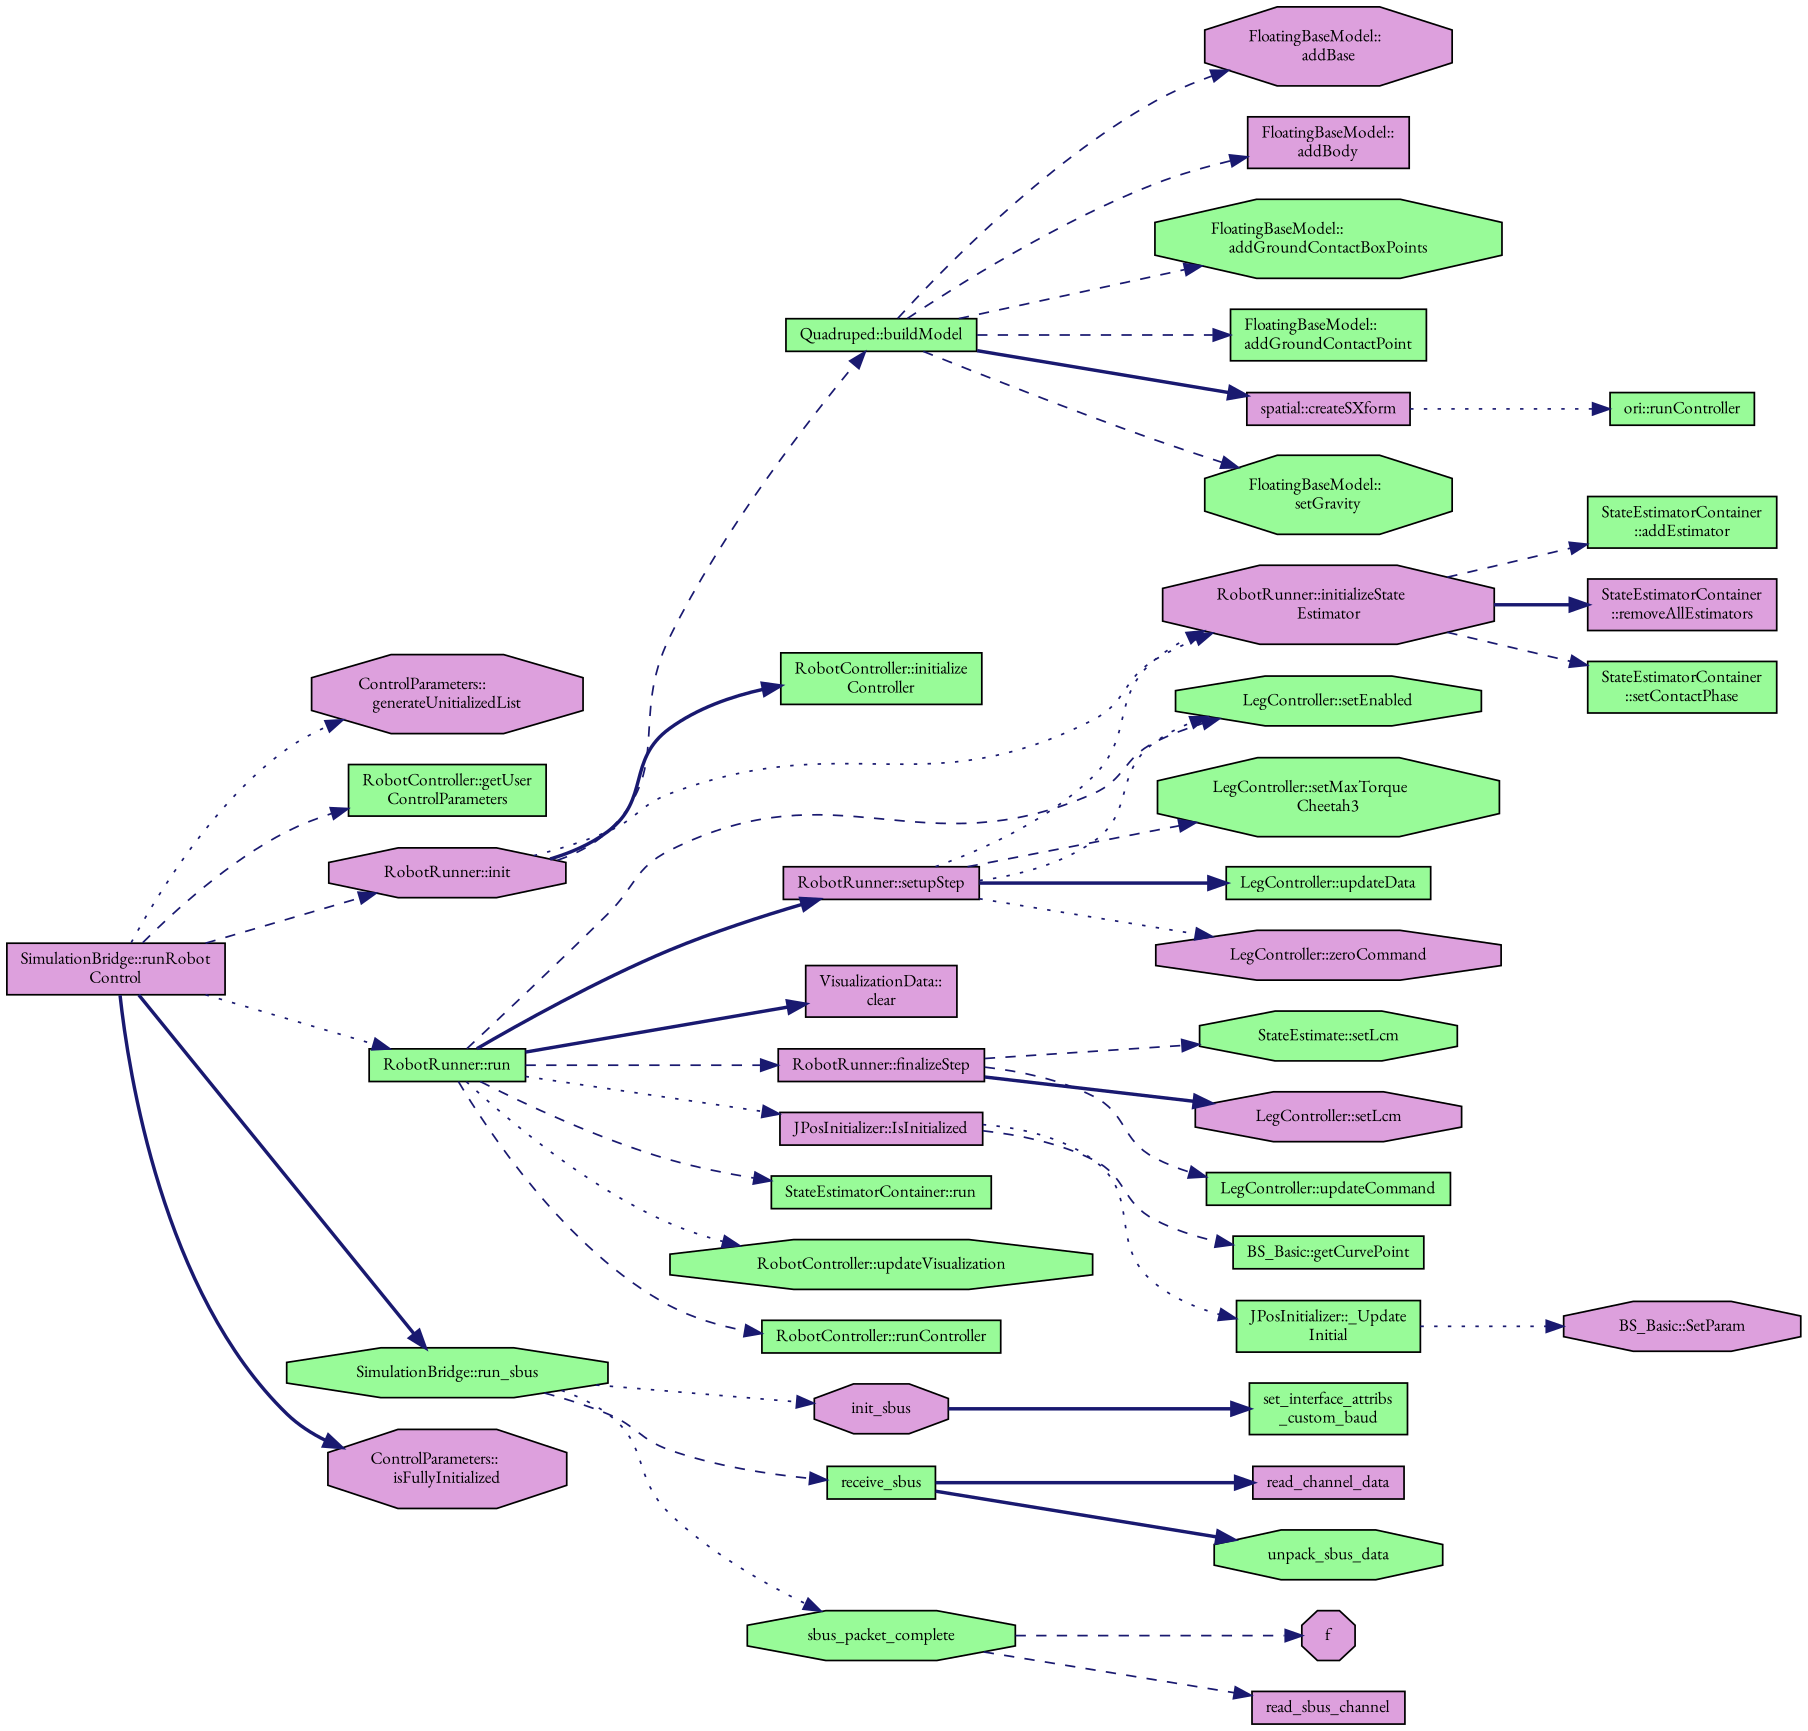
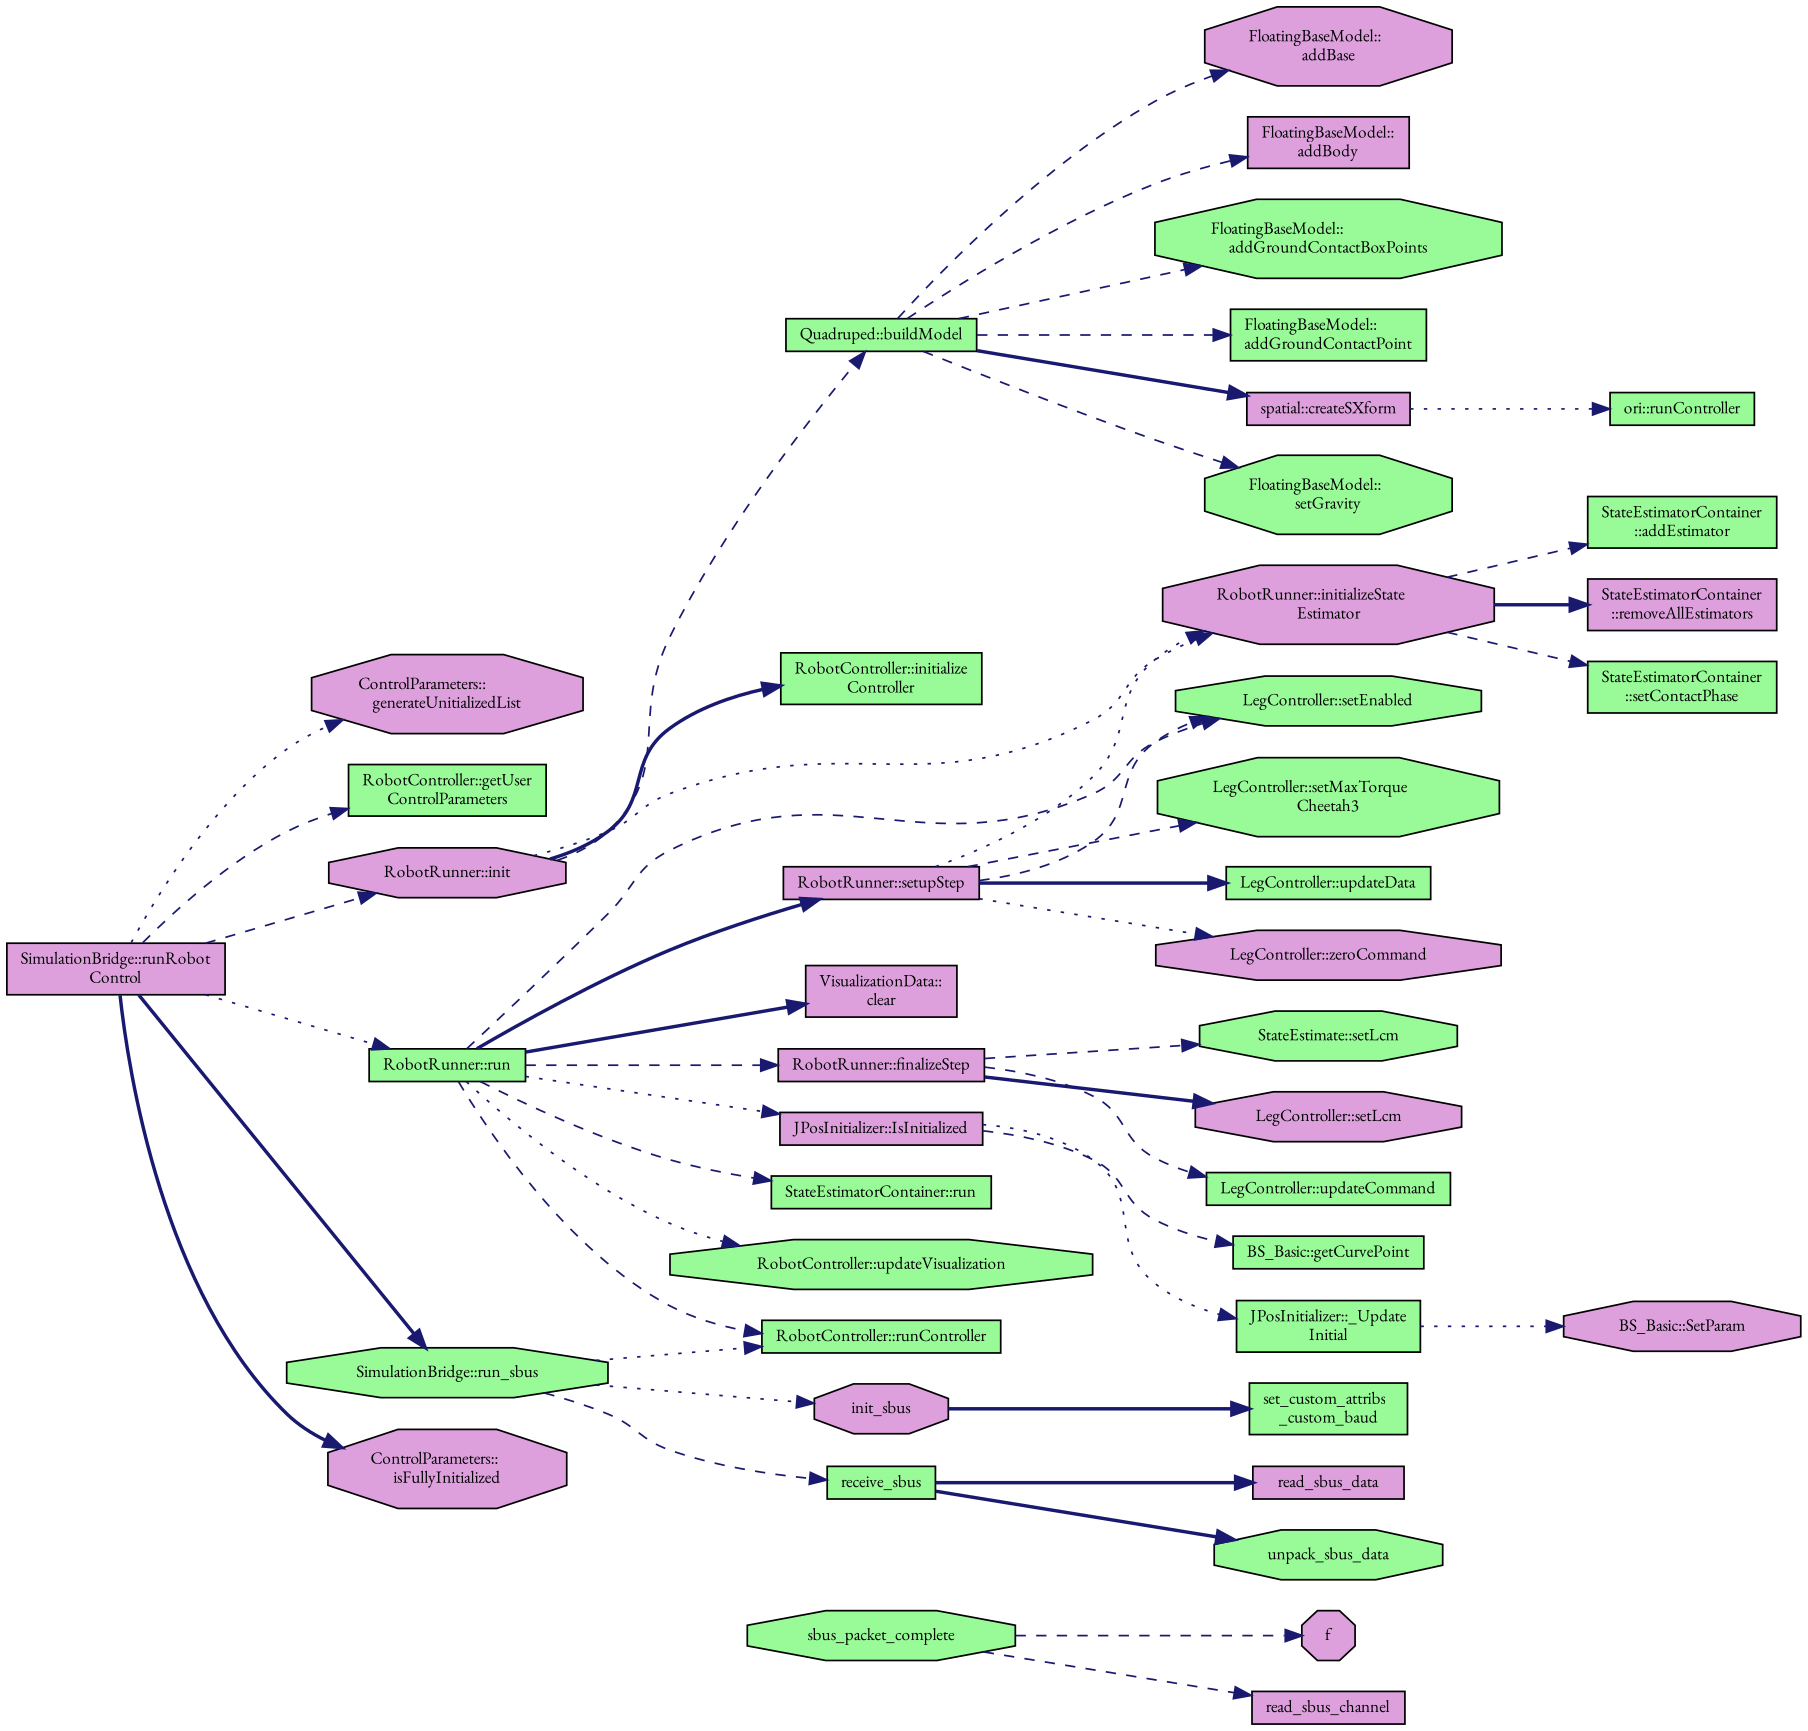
(1108, 828) -> (1108, 828)
(1328, 1409) -> (1328, 1409)
(1328, 1483) -> (1328, 1483)
(667, 1511) -> (670, 1354)
